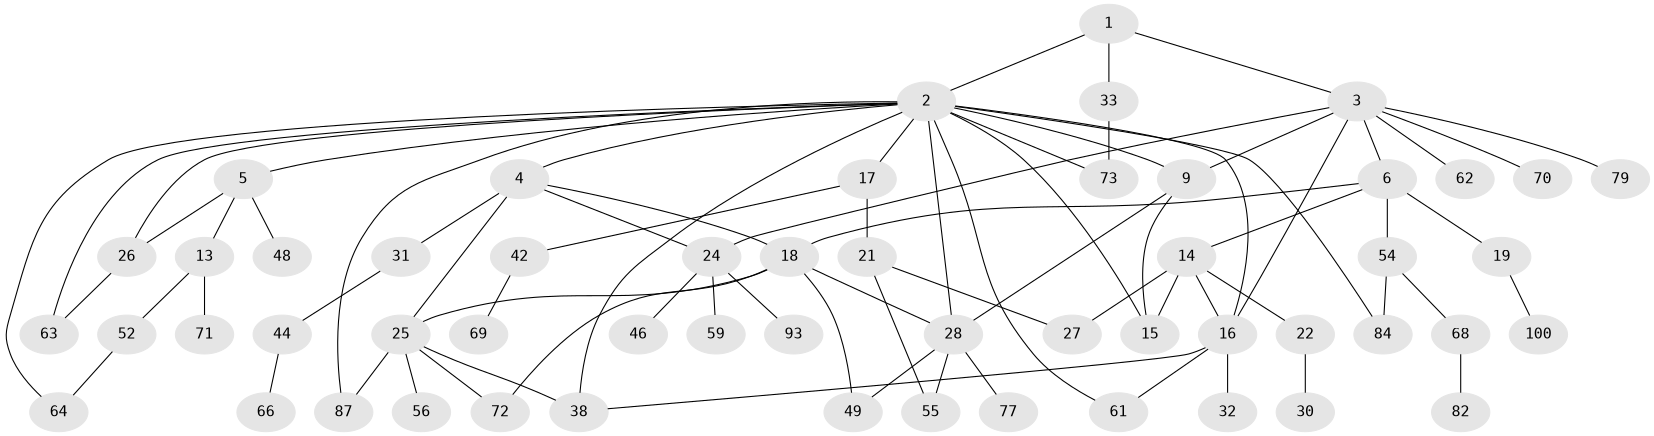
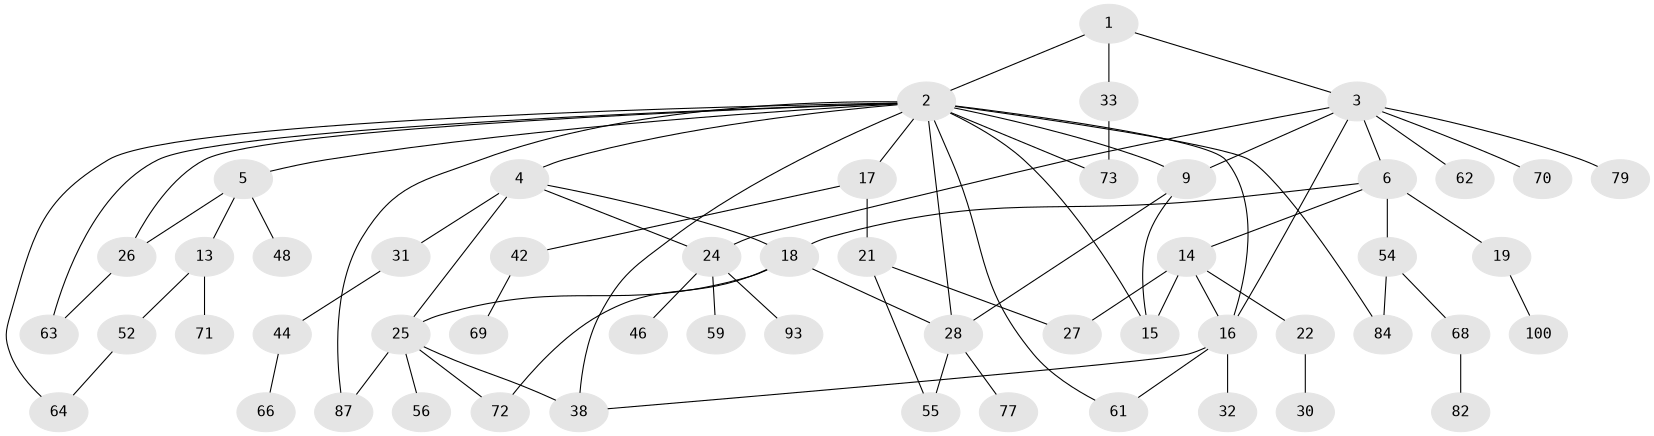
(853, 412) -> none
